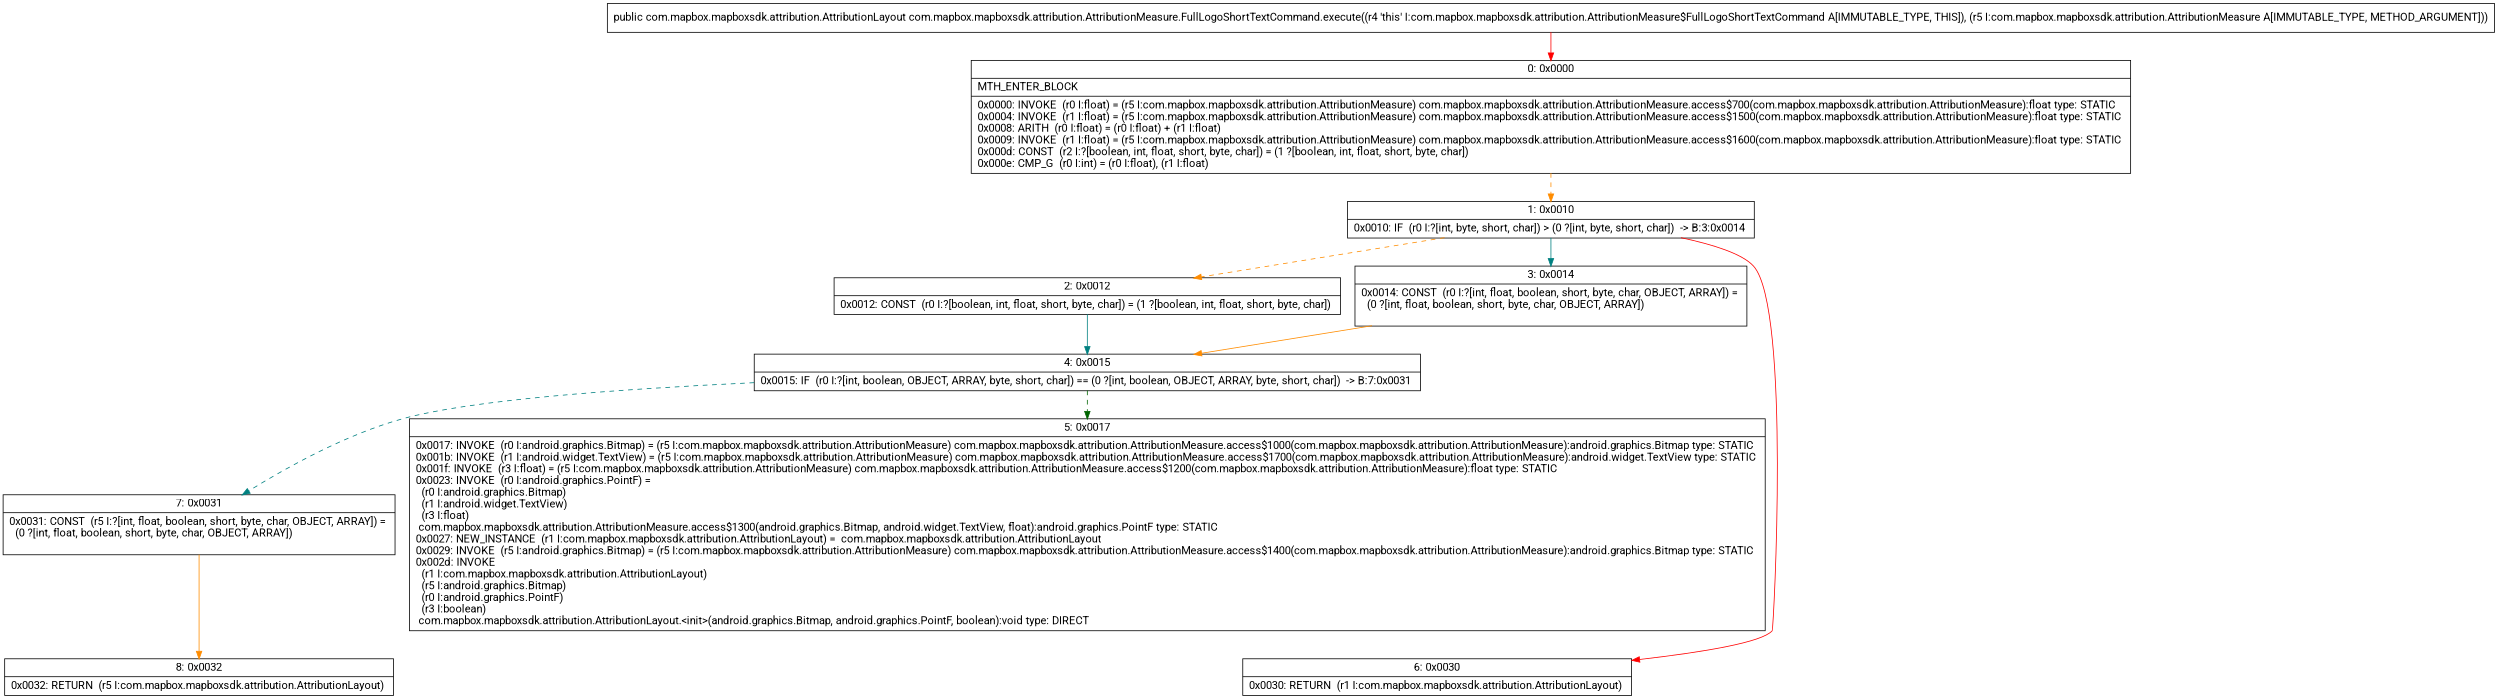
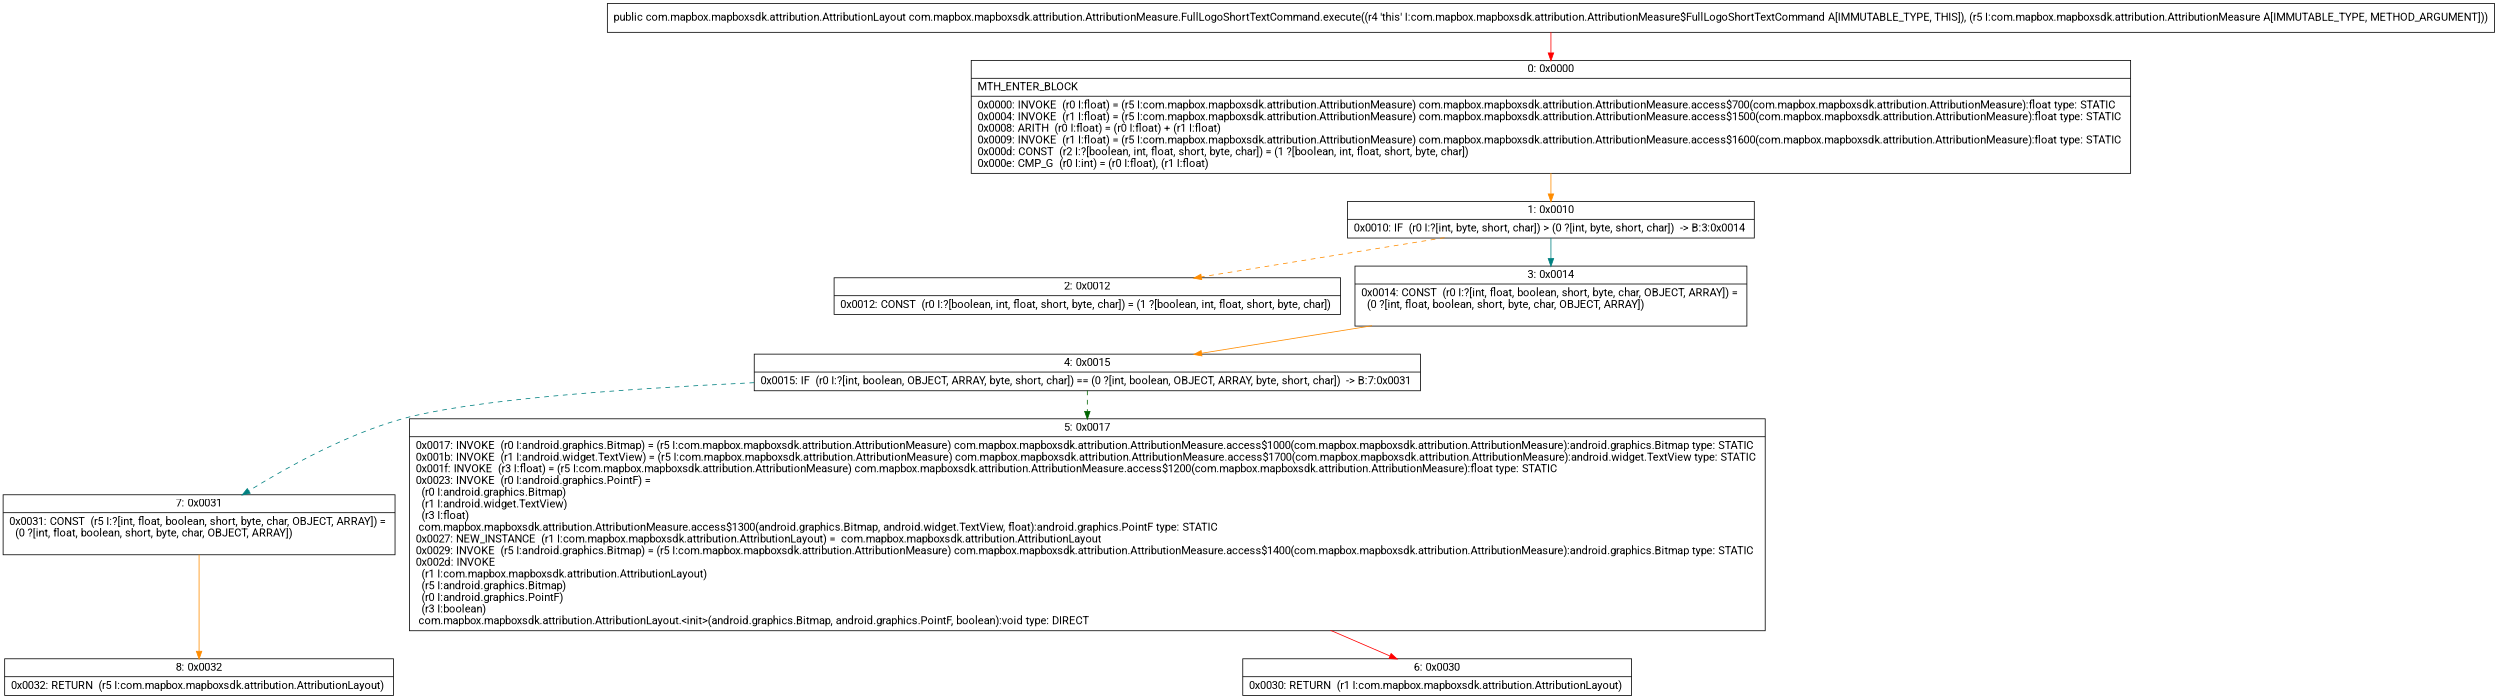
(1551, 183) -> (1551, 183)
(1087, 330) -> none
(1777, 476) -> (1360, 643)
